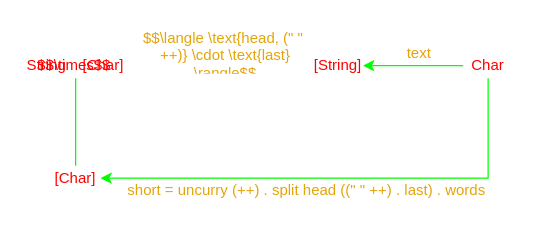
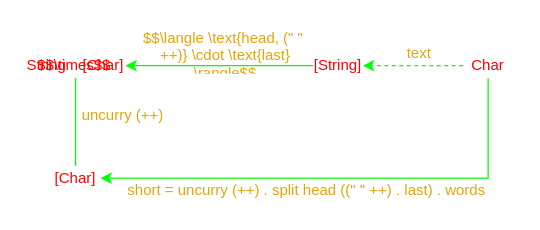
none -> (224, 66)
(416, 66) -> (416, 66)
none -> (123, 116)
